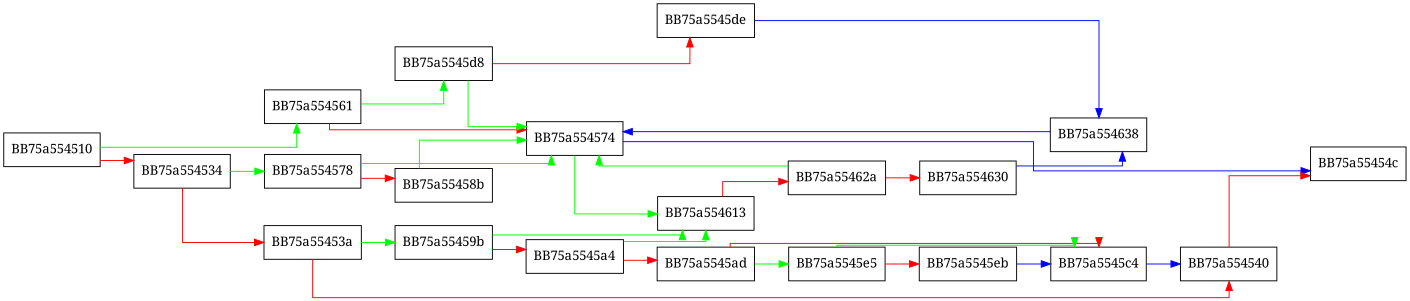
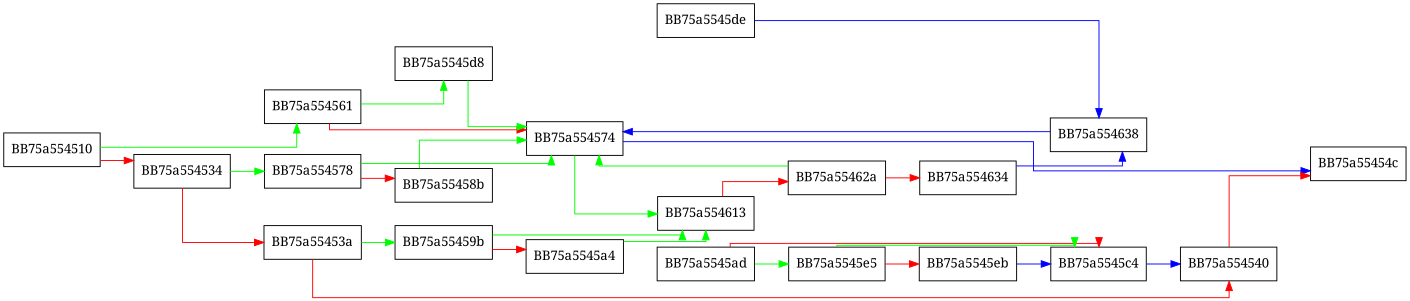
(600, 64) -> none
(968, 178) -> (968, 178)
(636, 260) -> none
